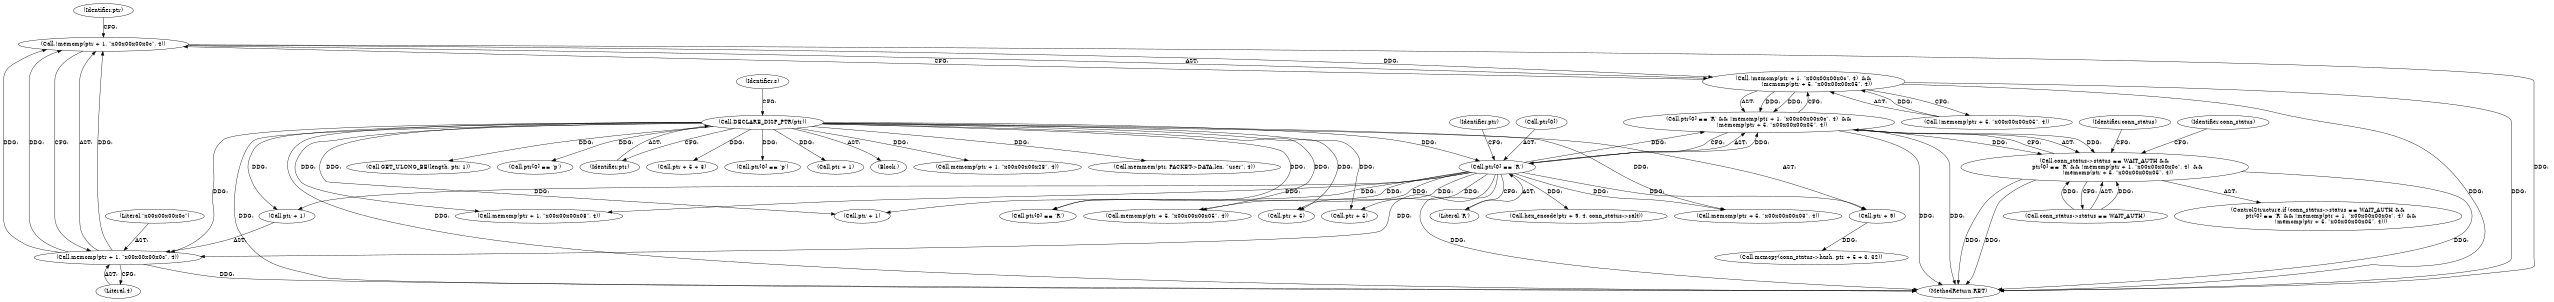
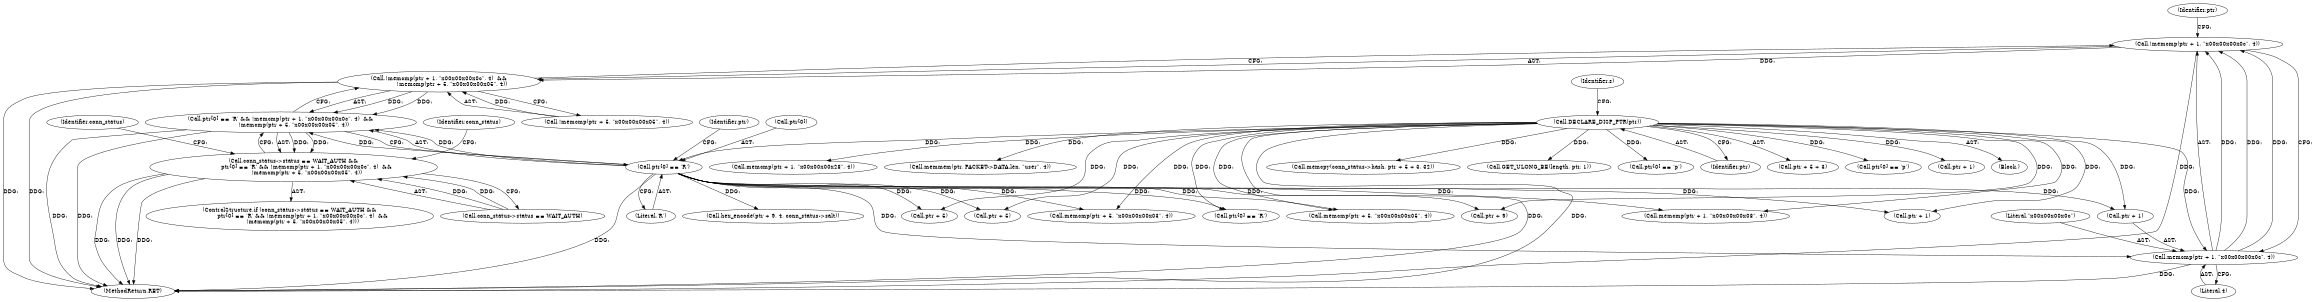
(738, 143) -> (1760, 143)
(1790, 167) -> (2046, 167)
(1846, 236) -> (1484, 144)
